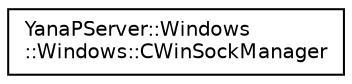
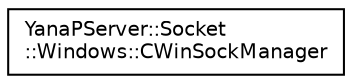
(176, 42) -> (176, 42)
